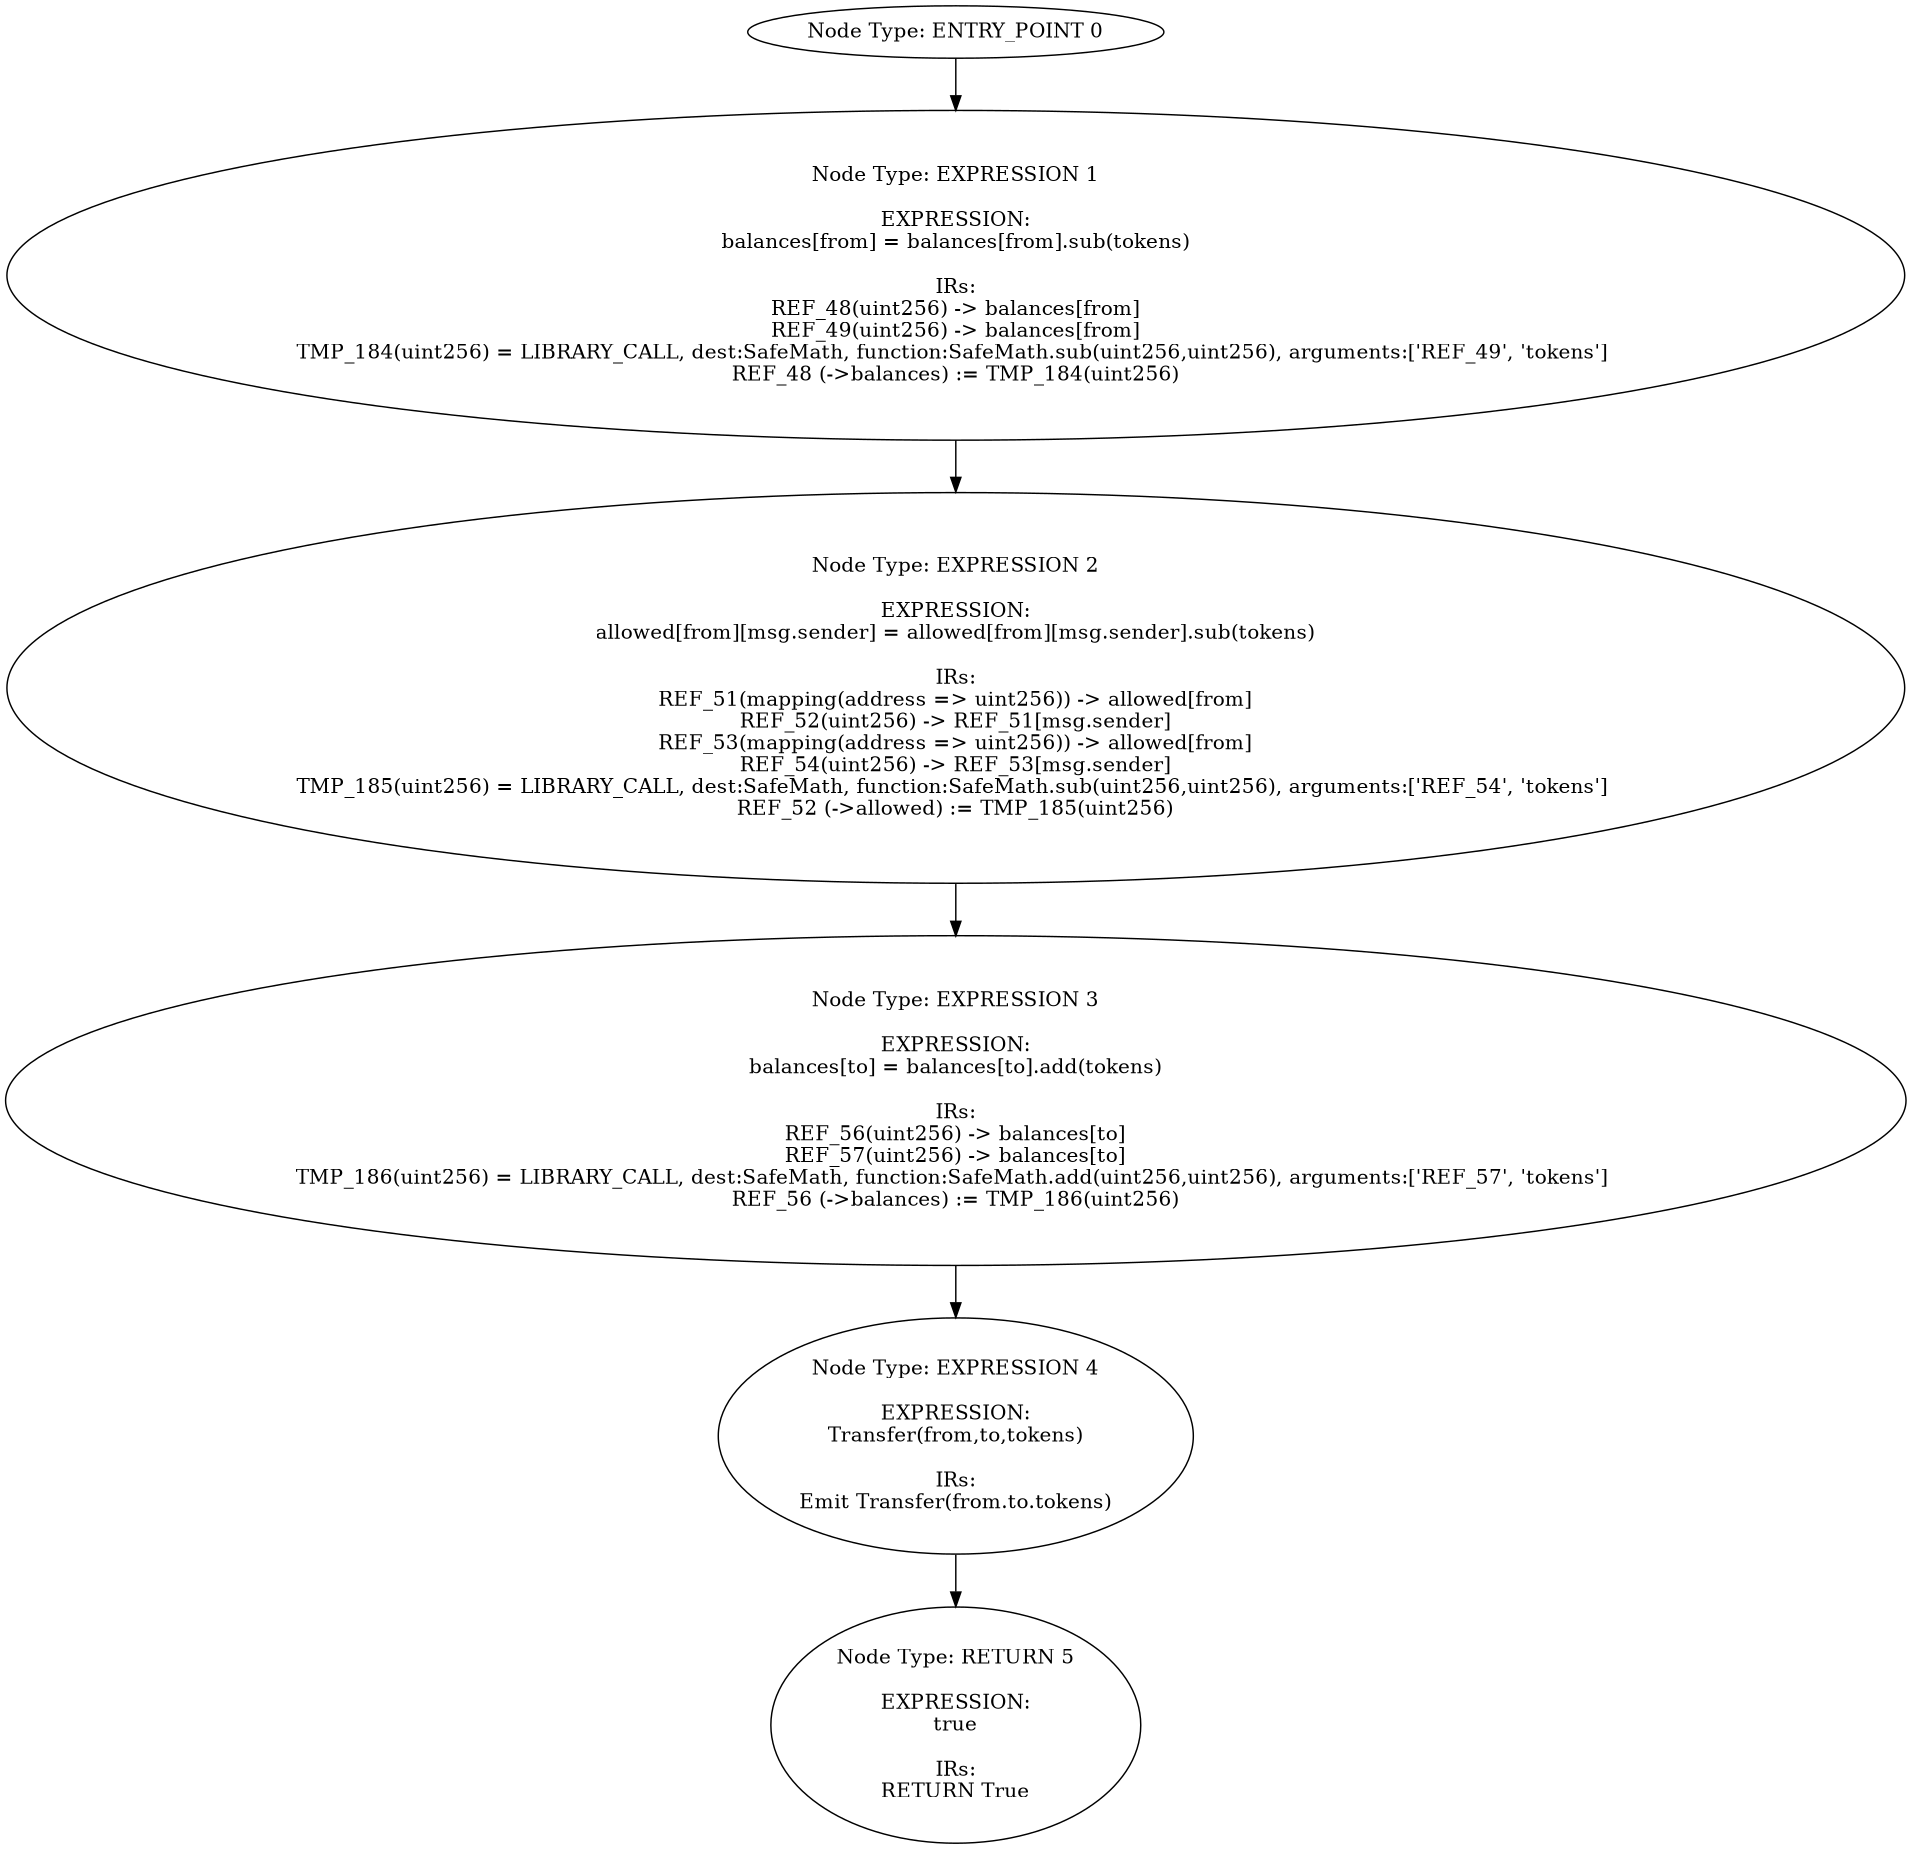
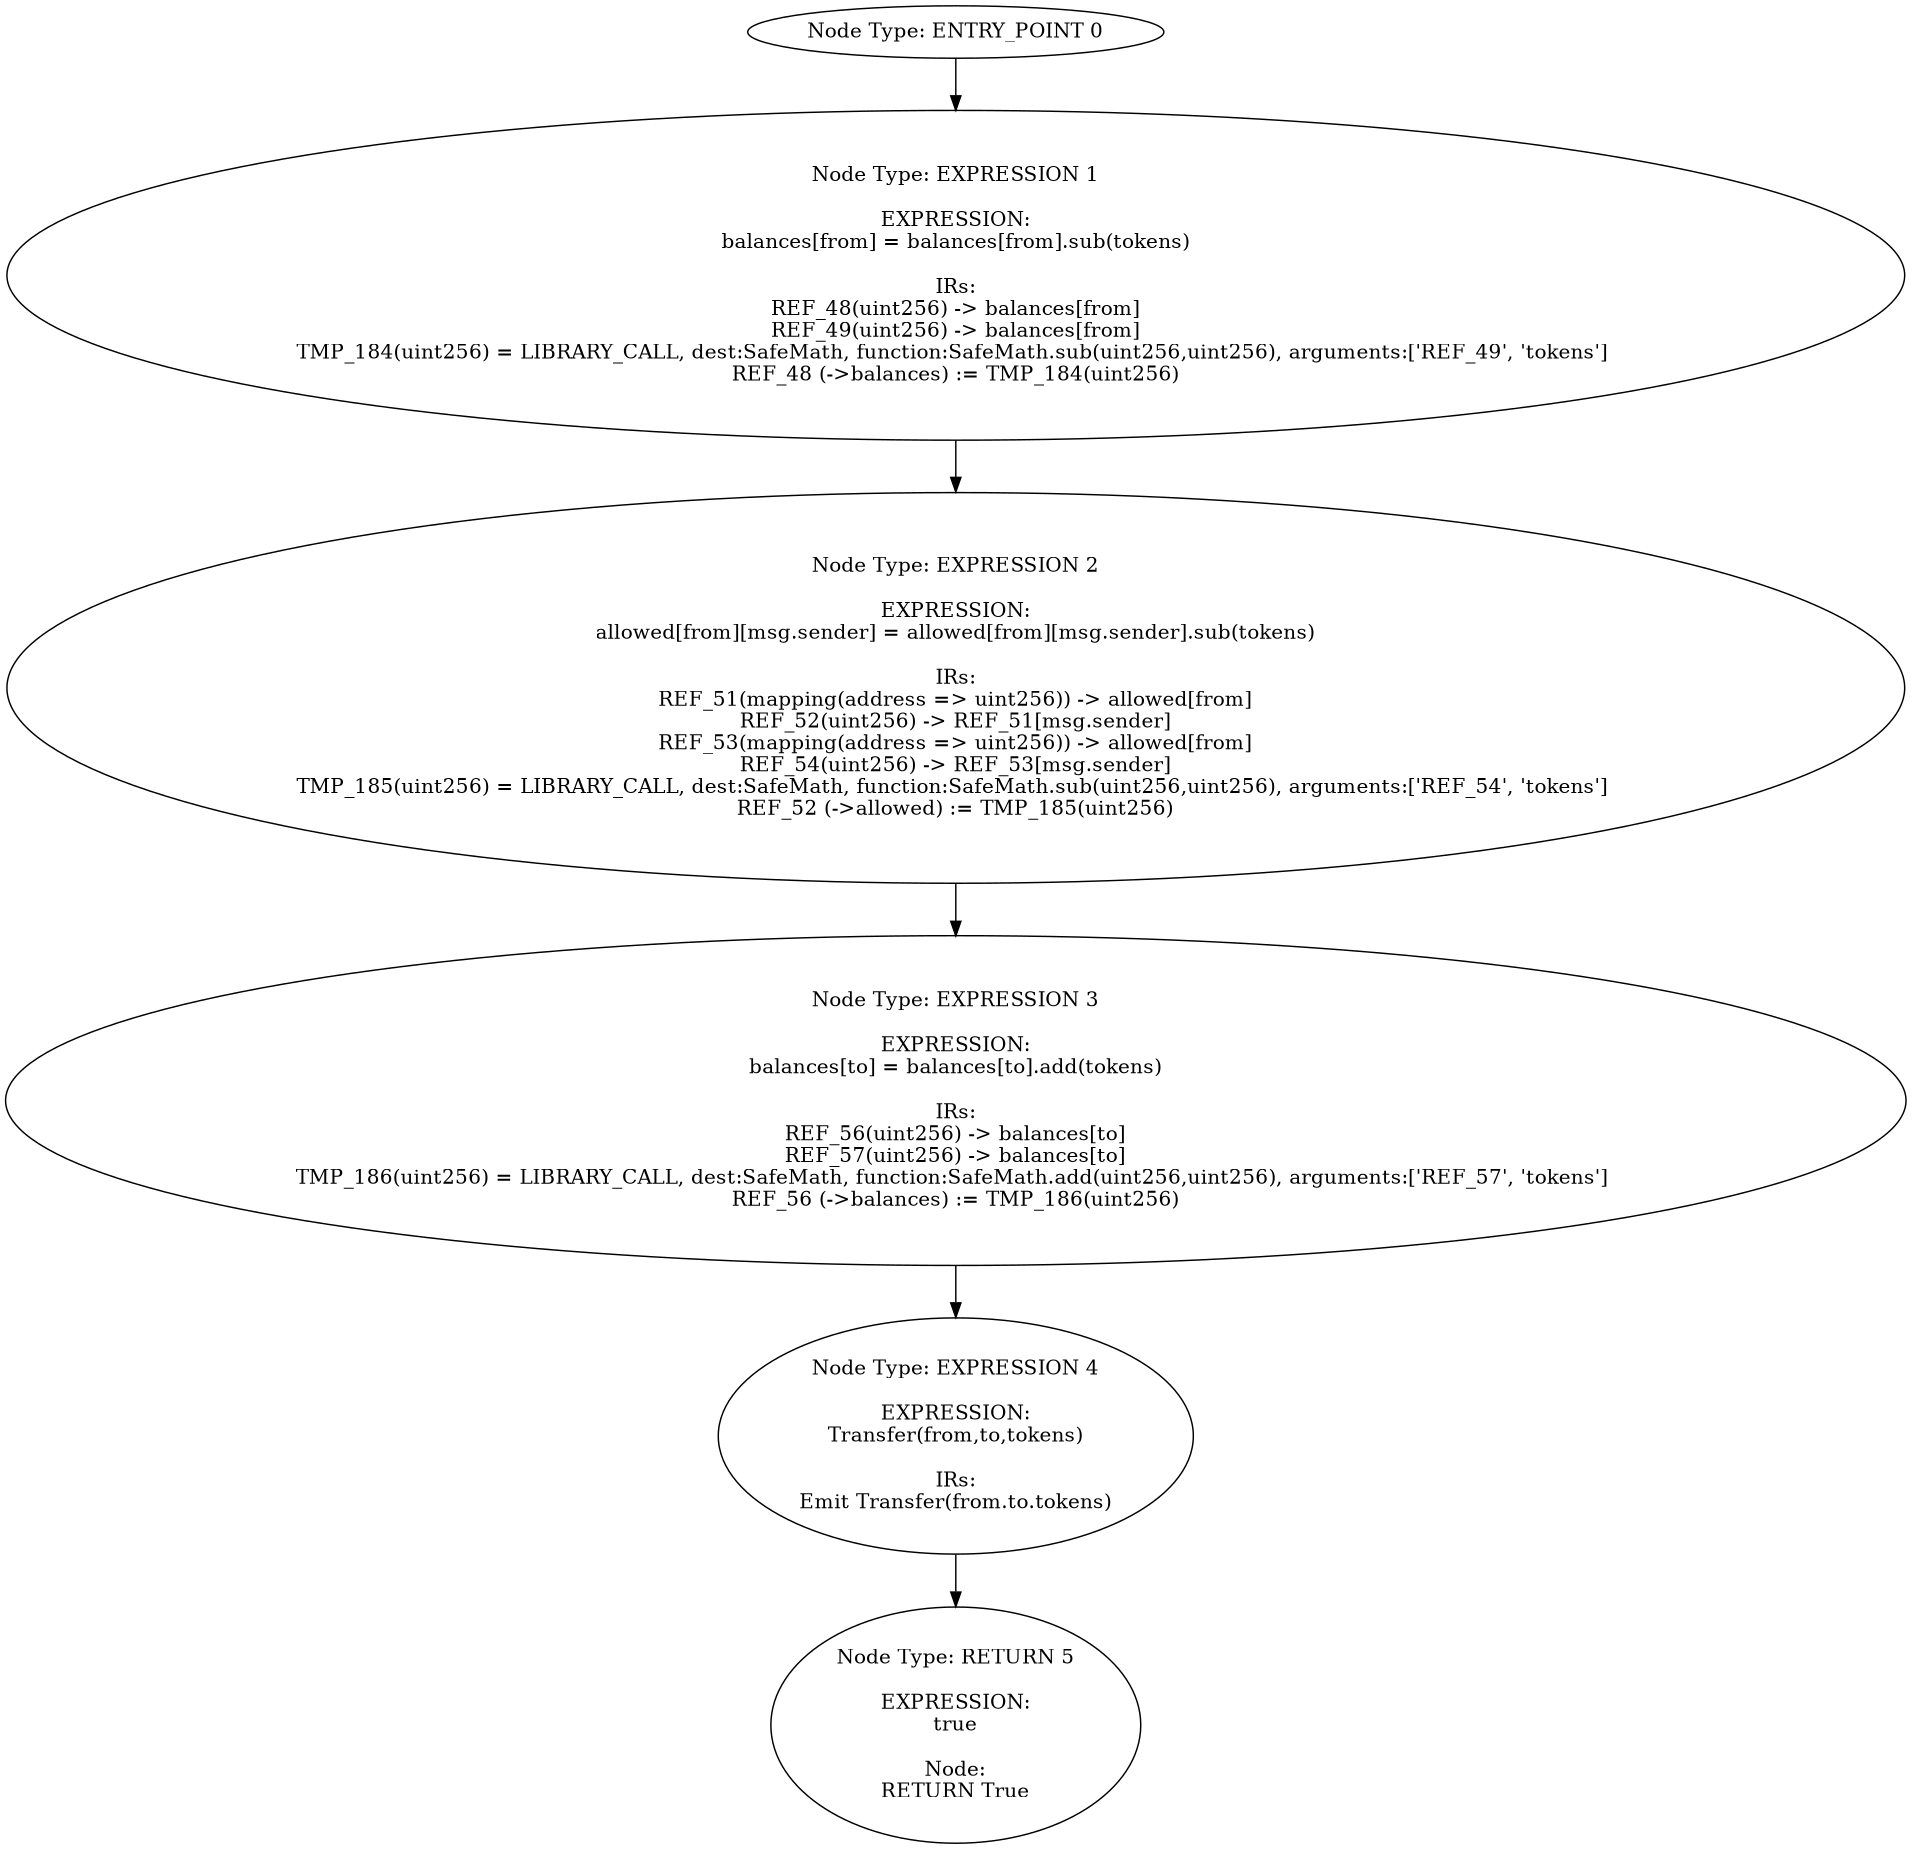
(956, 1725) -> (956, 1725)
